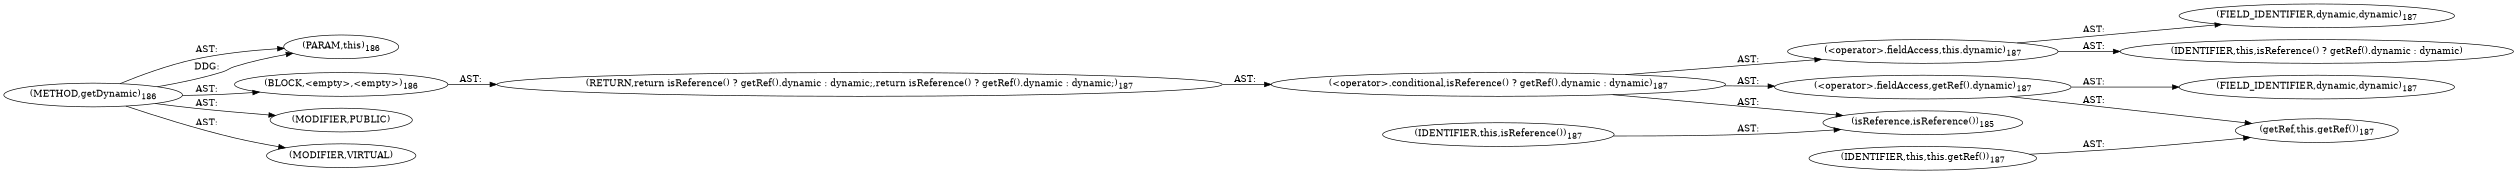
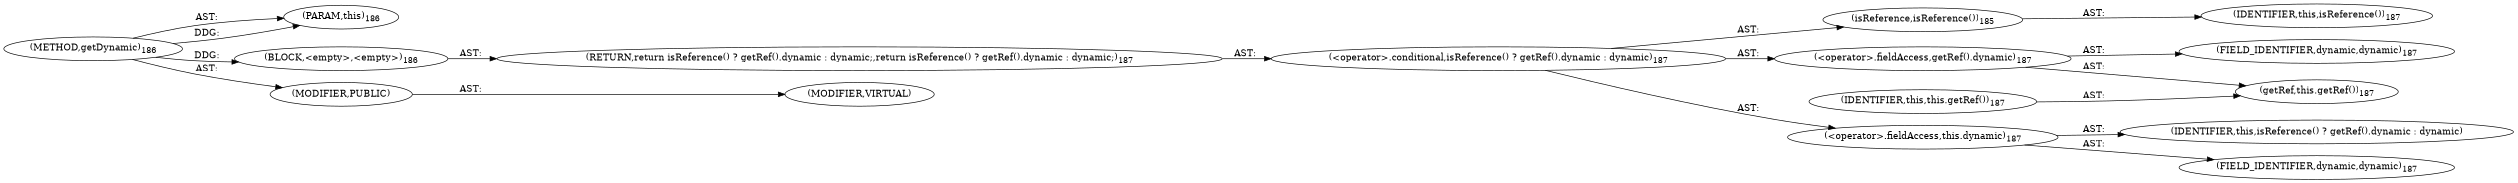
(208, 89) -> (208, 56)
(201, 129) -> (595, 94)
(1724, 135) -> (2109, 18)
